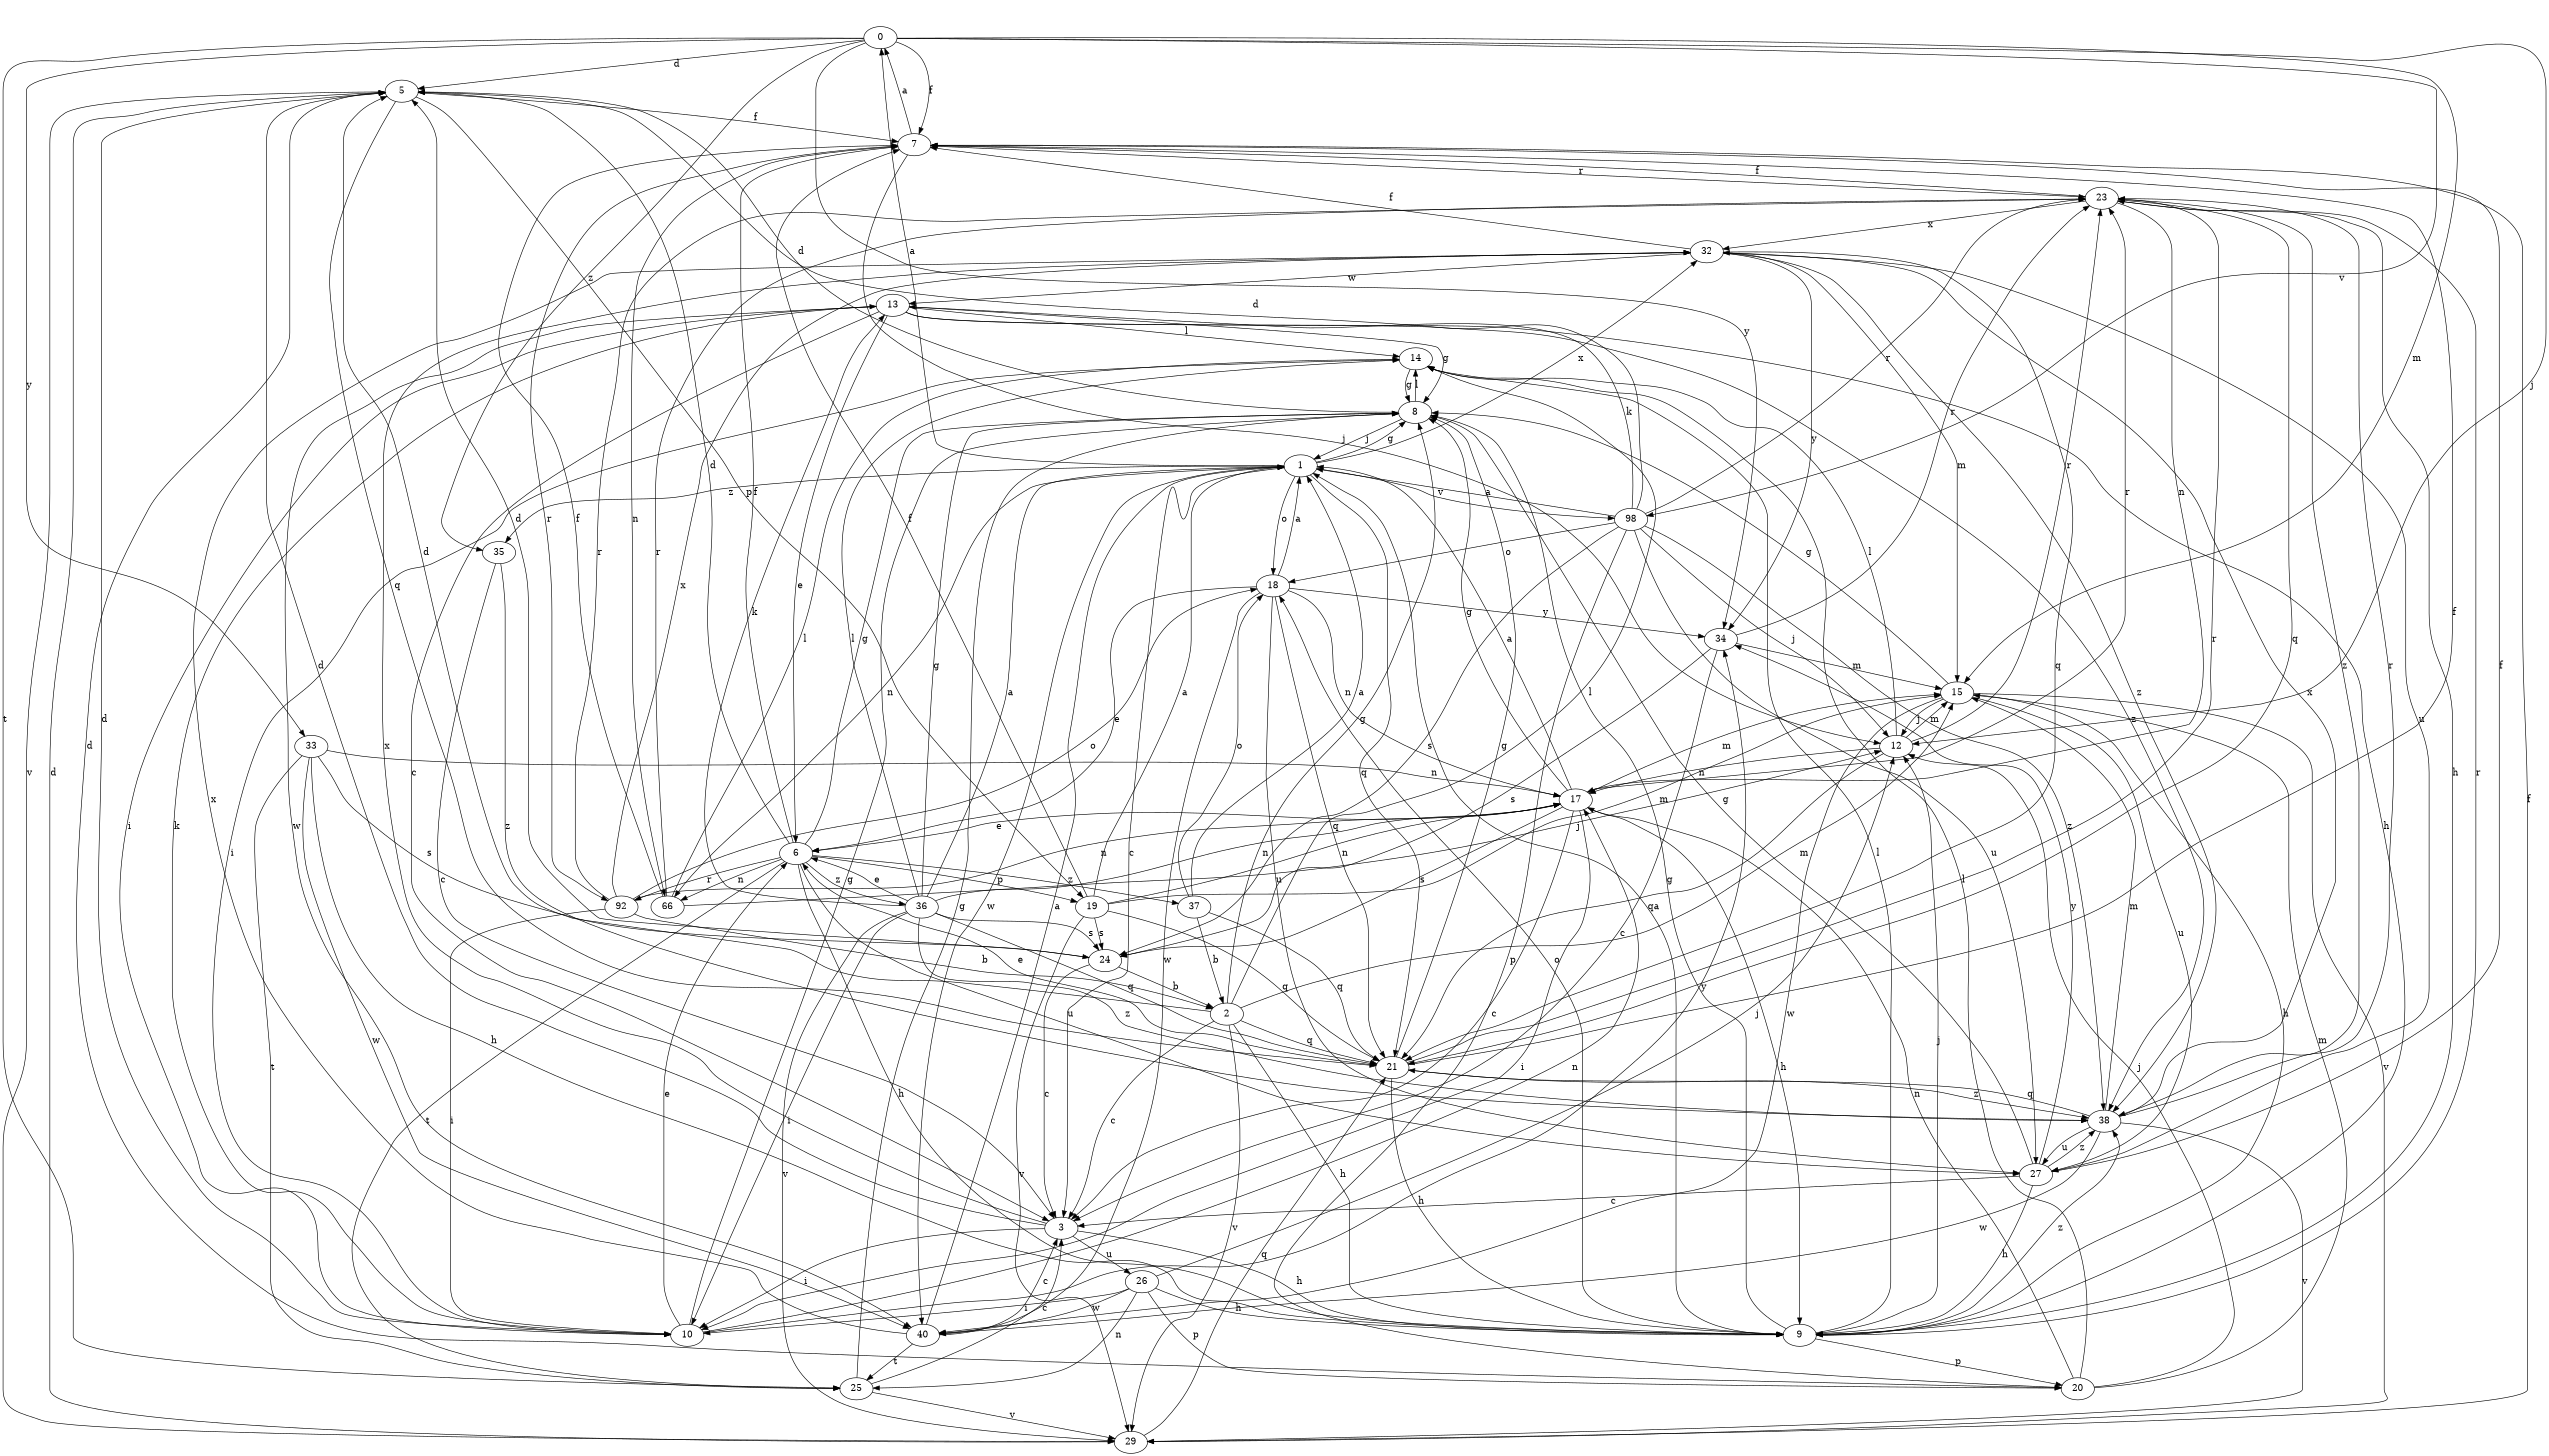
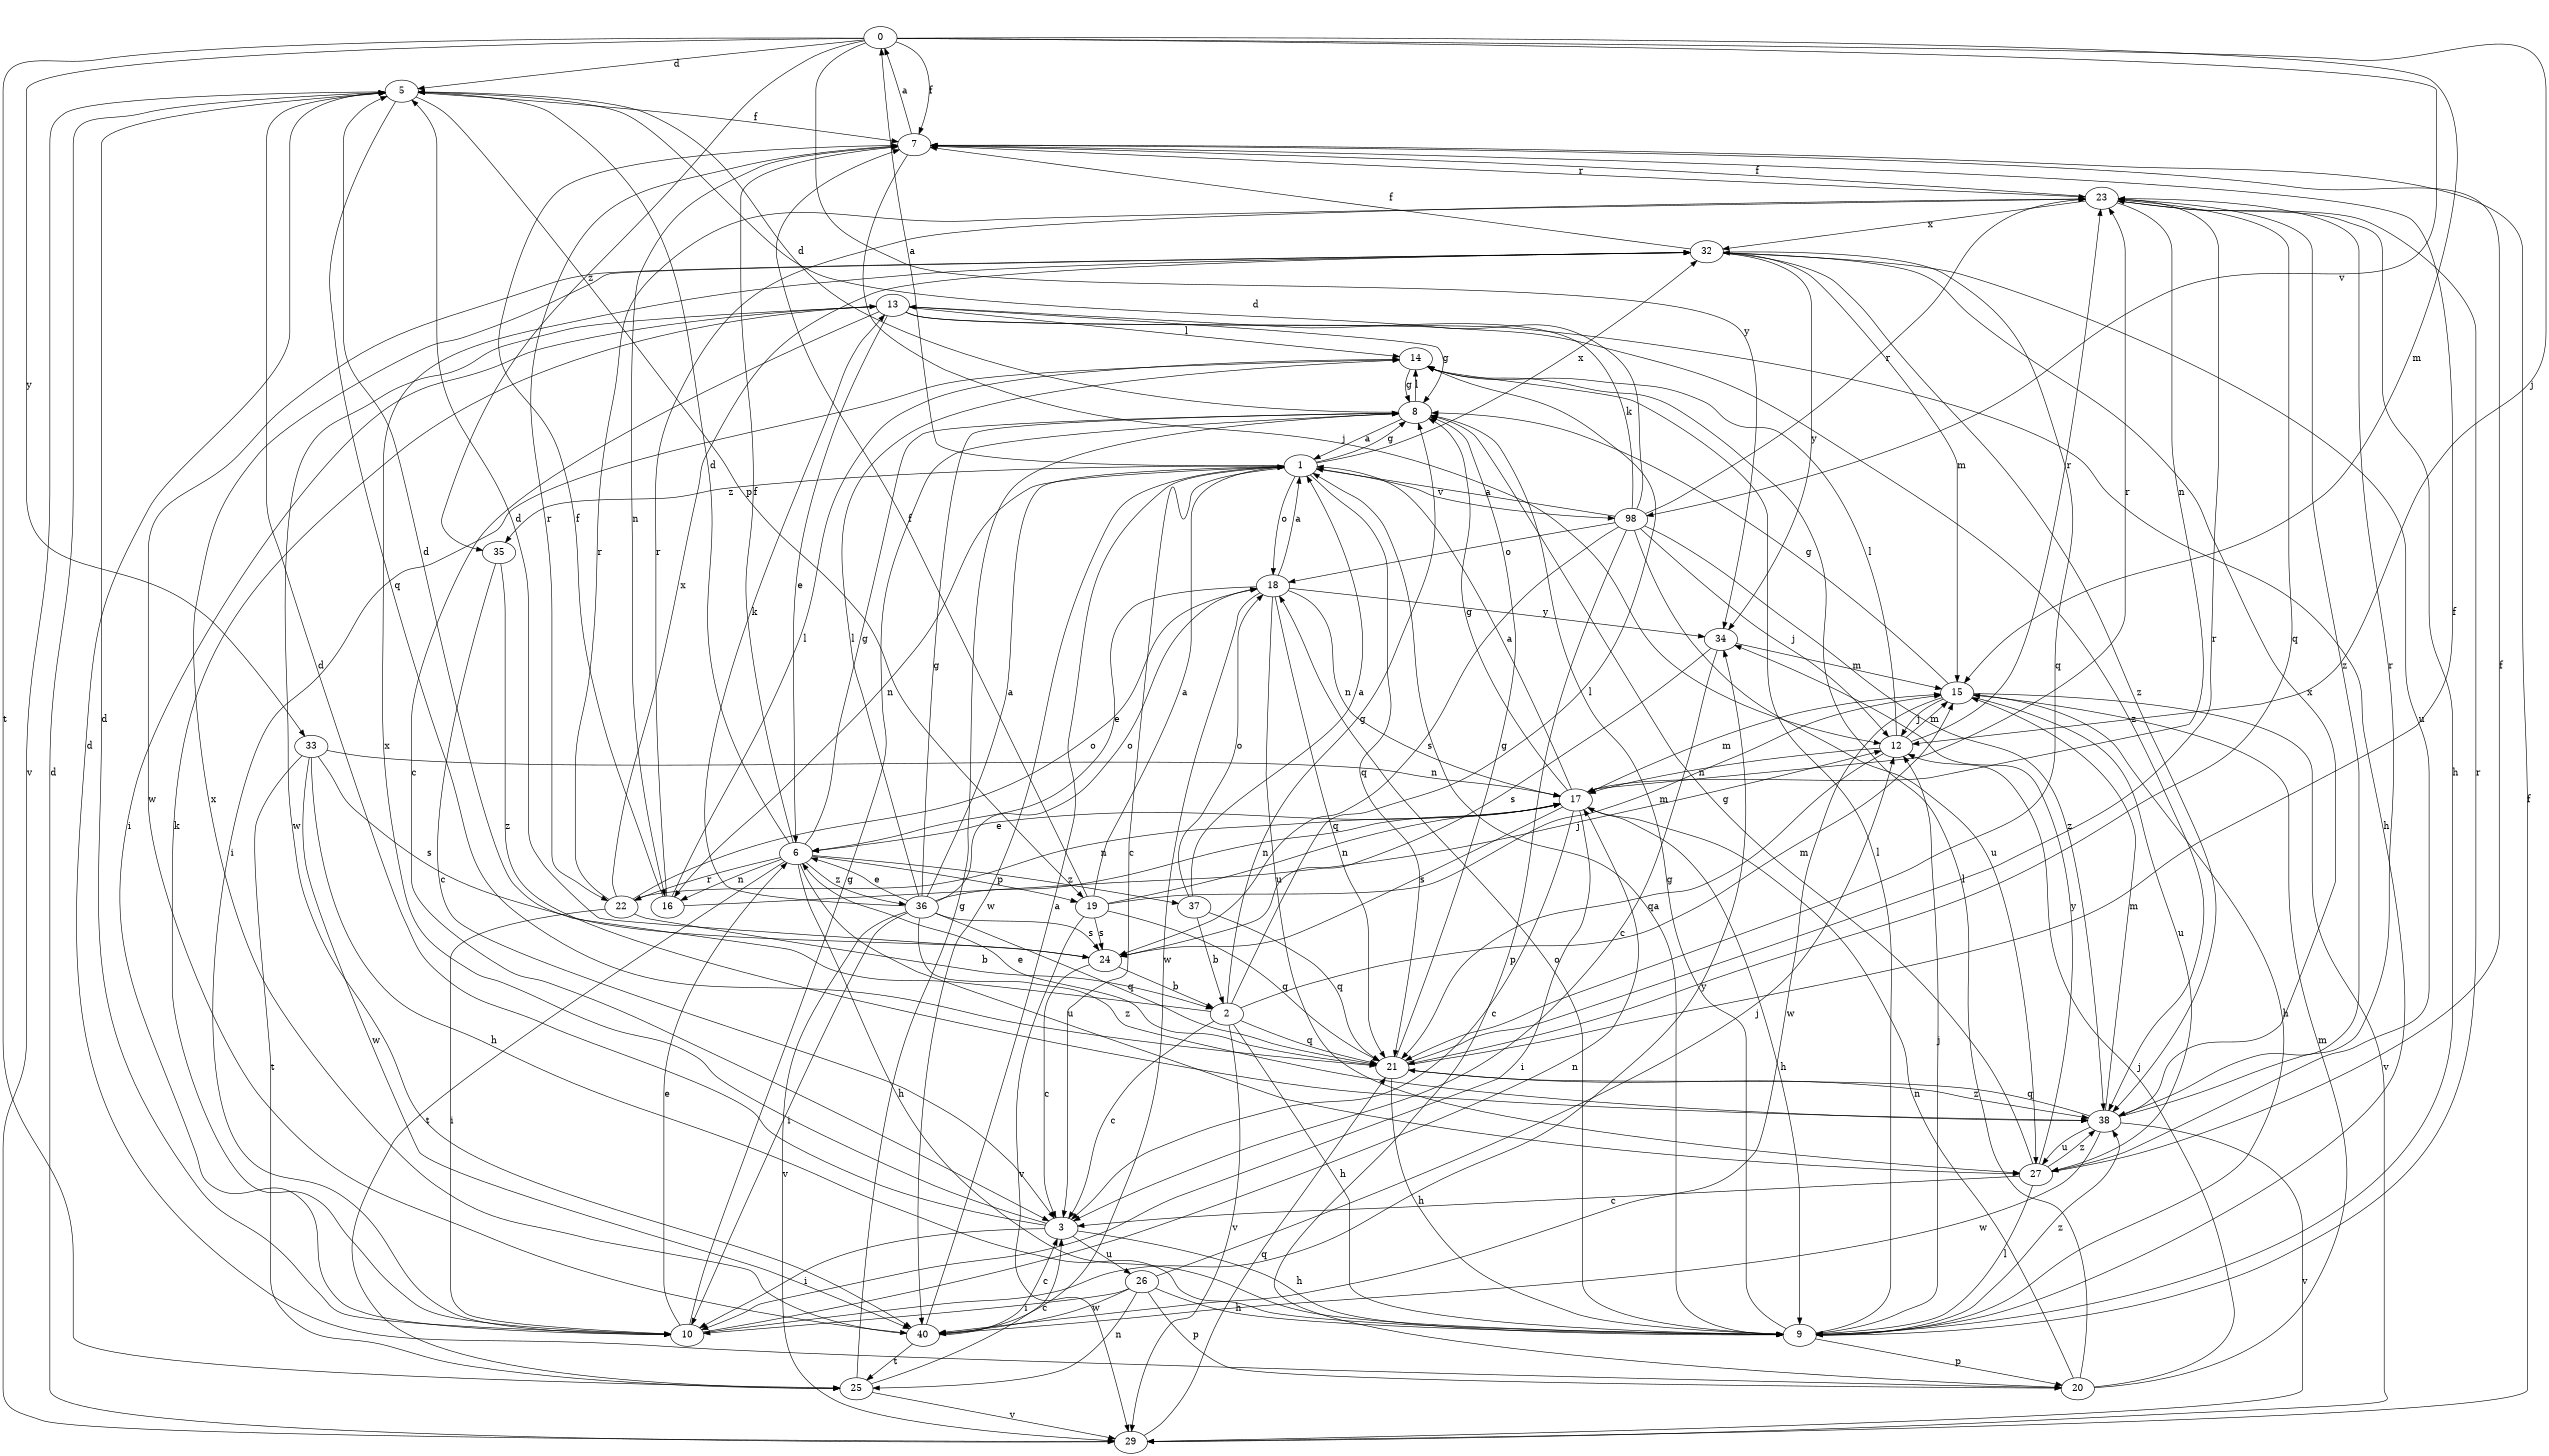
(1303, 278) -> (272, 419)
(1367, 439) -> (1367, 439)
(1936, 450) -> none
none -> (1105, 766)
(621, 907) -> (621, 907)
(668, 907) -> (668, 907)
(2005, 1255) -> (2005, 1255)
